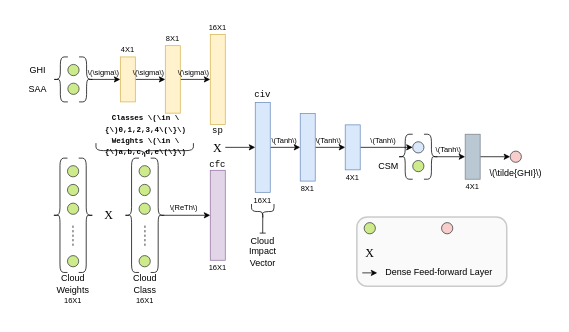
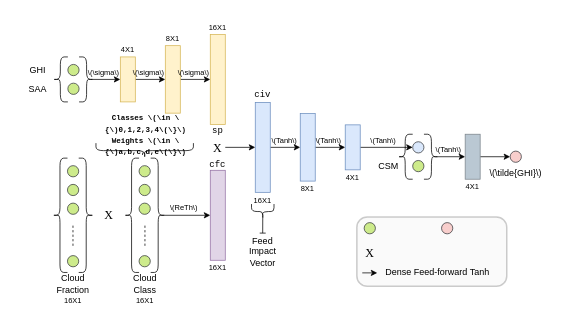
(263, 252) -> (263, 252)
(444, 273) -> (441, 273)
(73, 284) -> (73, 284)
